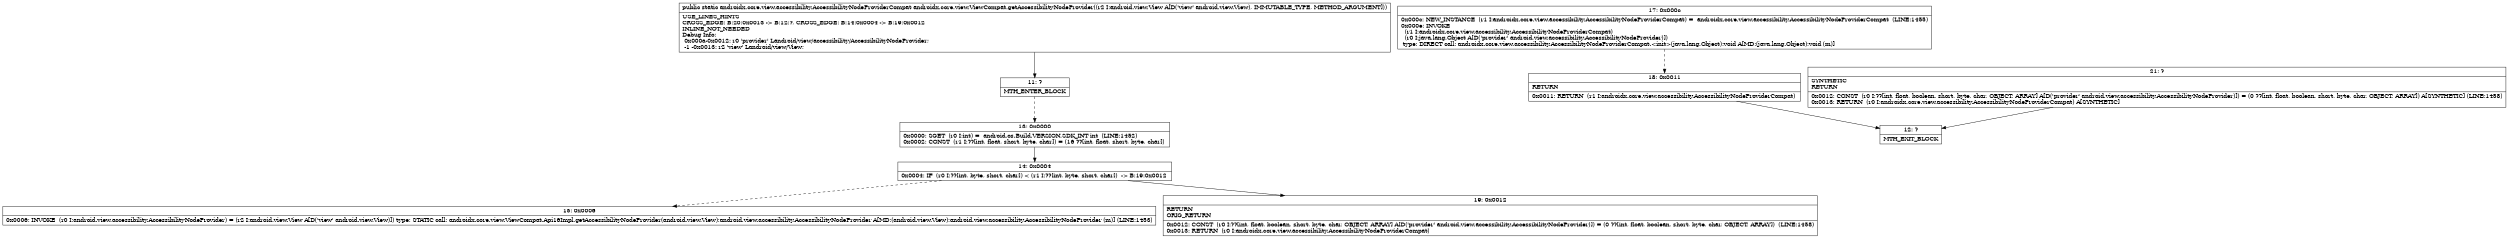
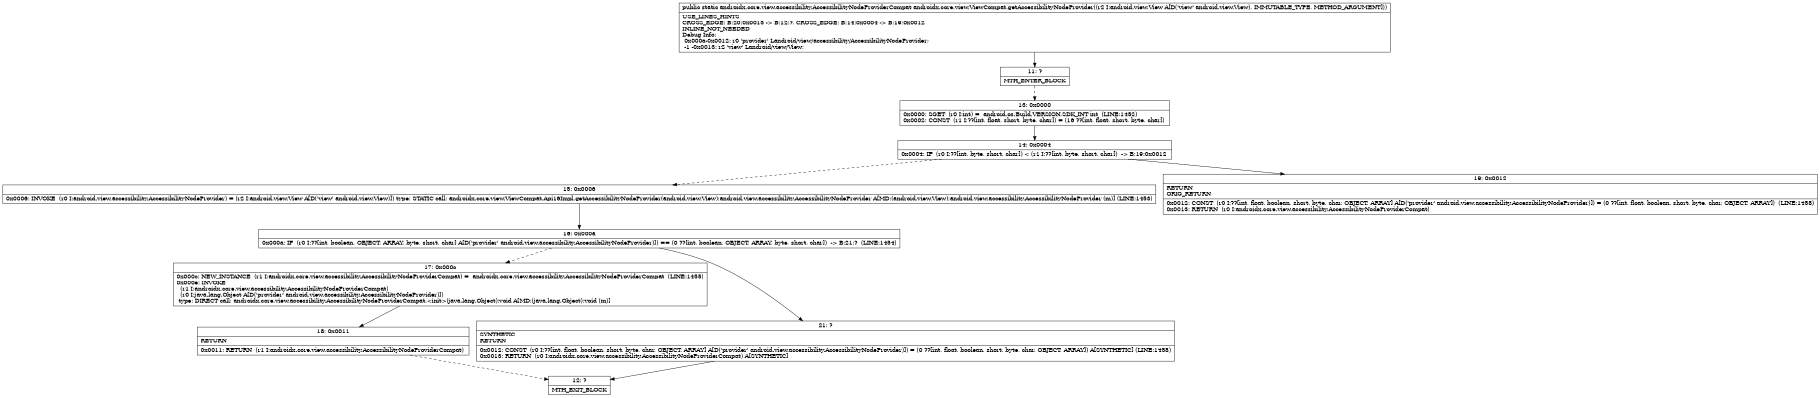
(1665, 59) -> (381, 316)
(1806, 114) -> (477, 367)
none -> (579, 239)
